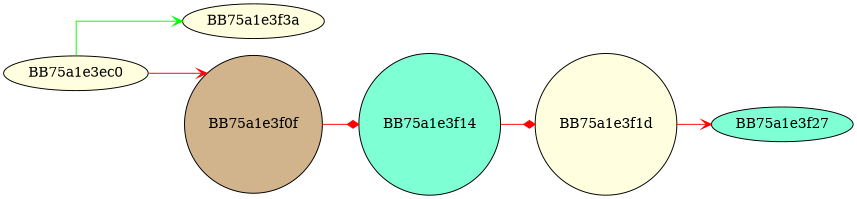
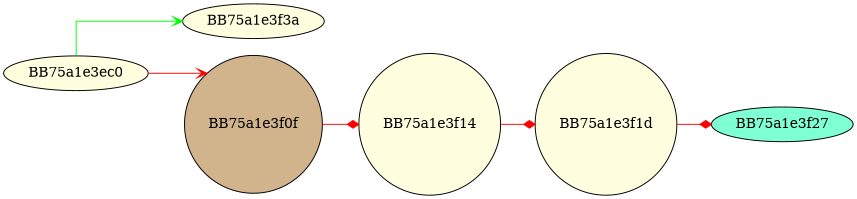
(430, 124) -> (430, 124)
(689, 124) -> (689, 124)
